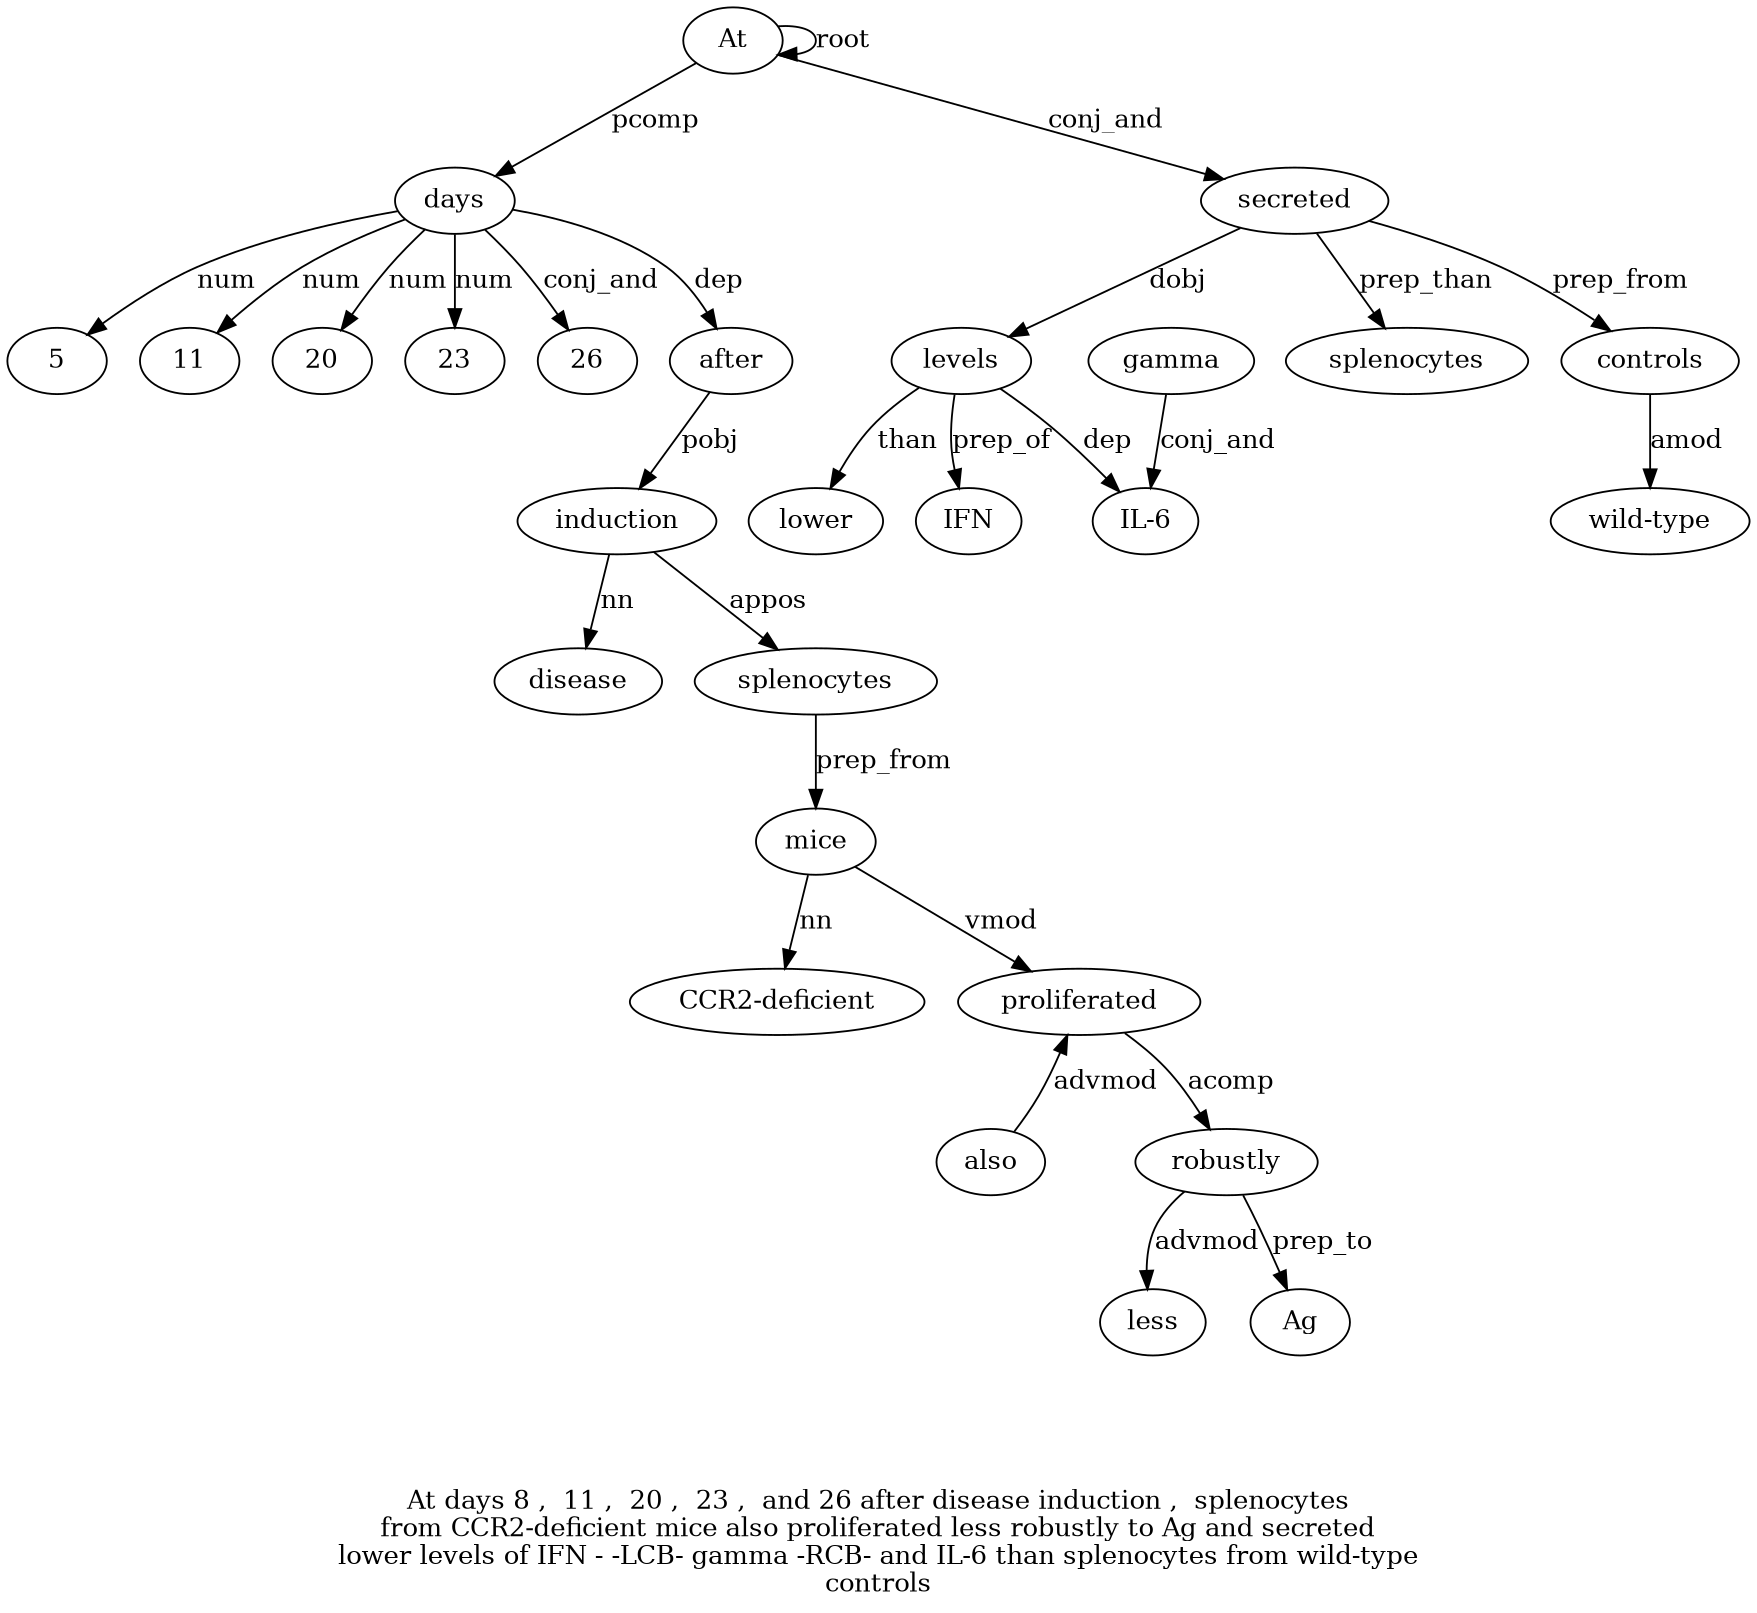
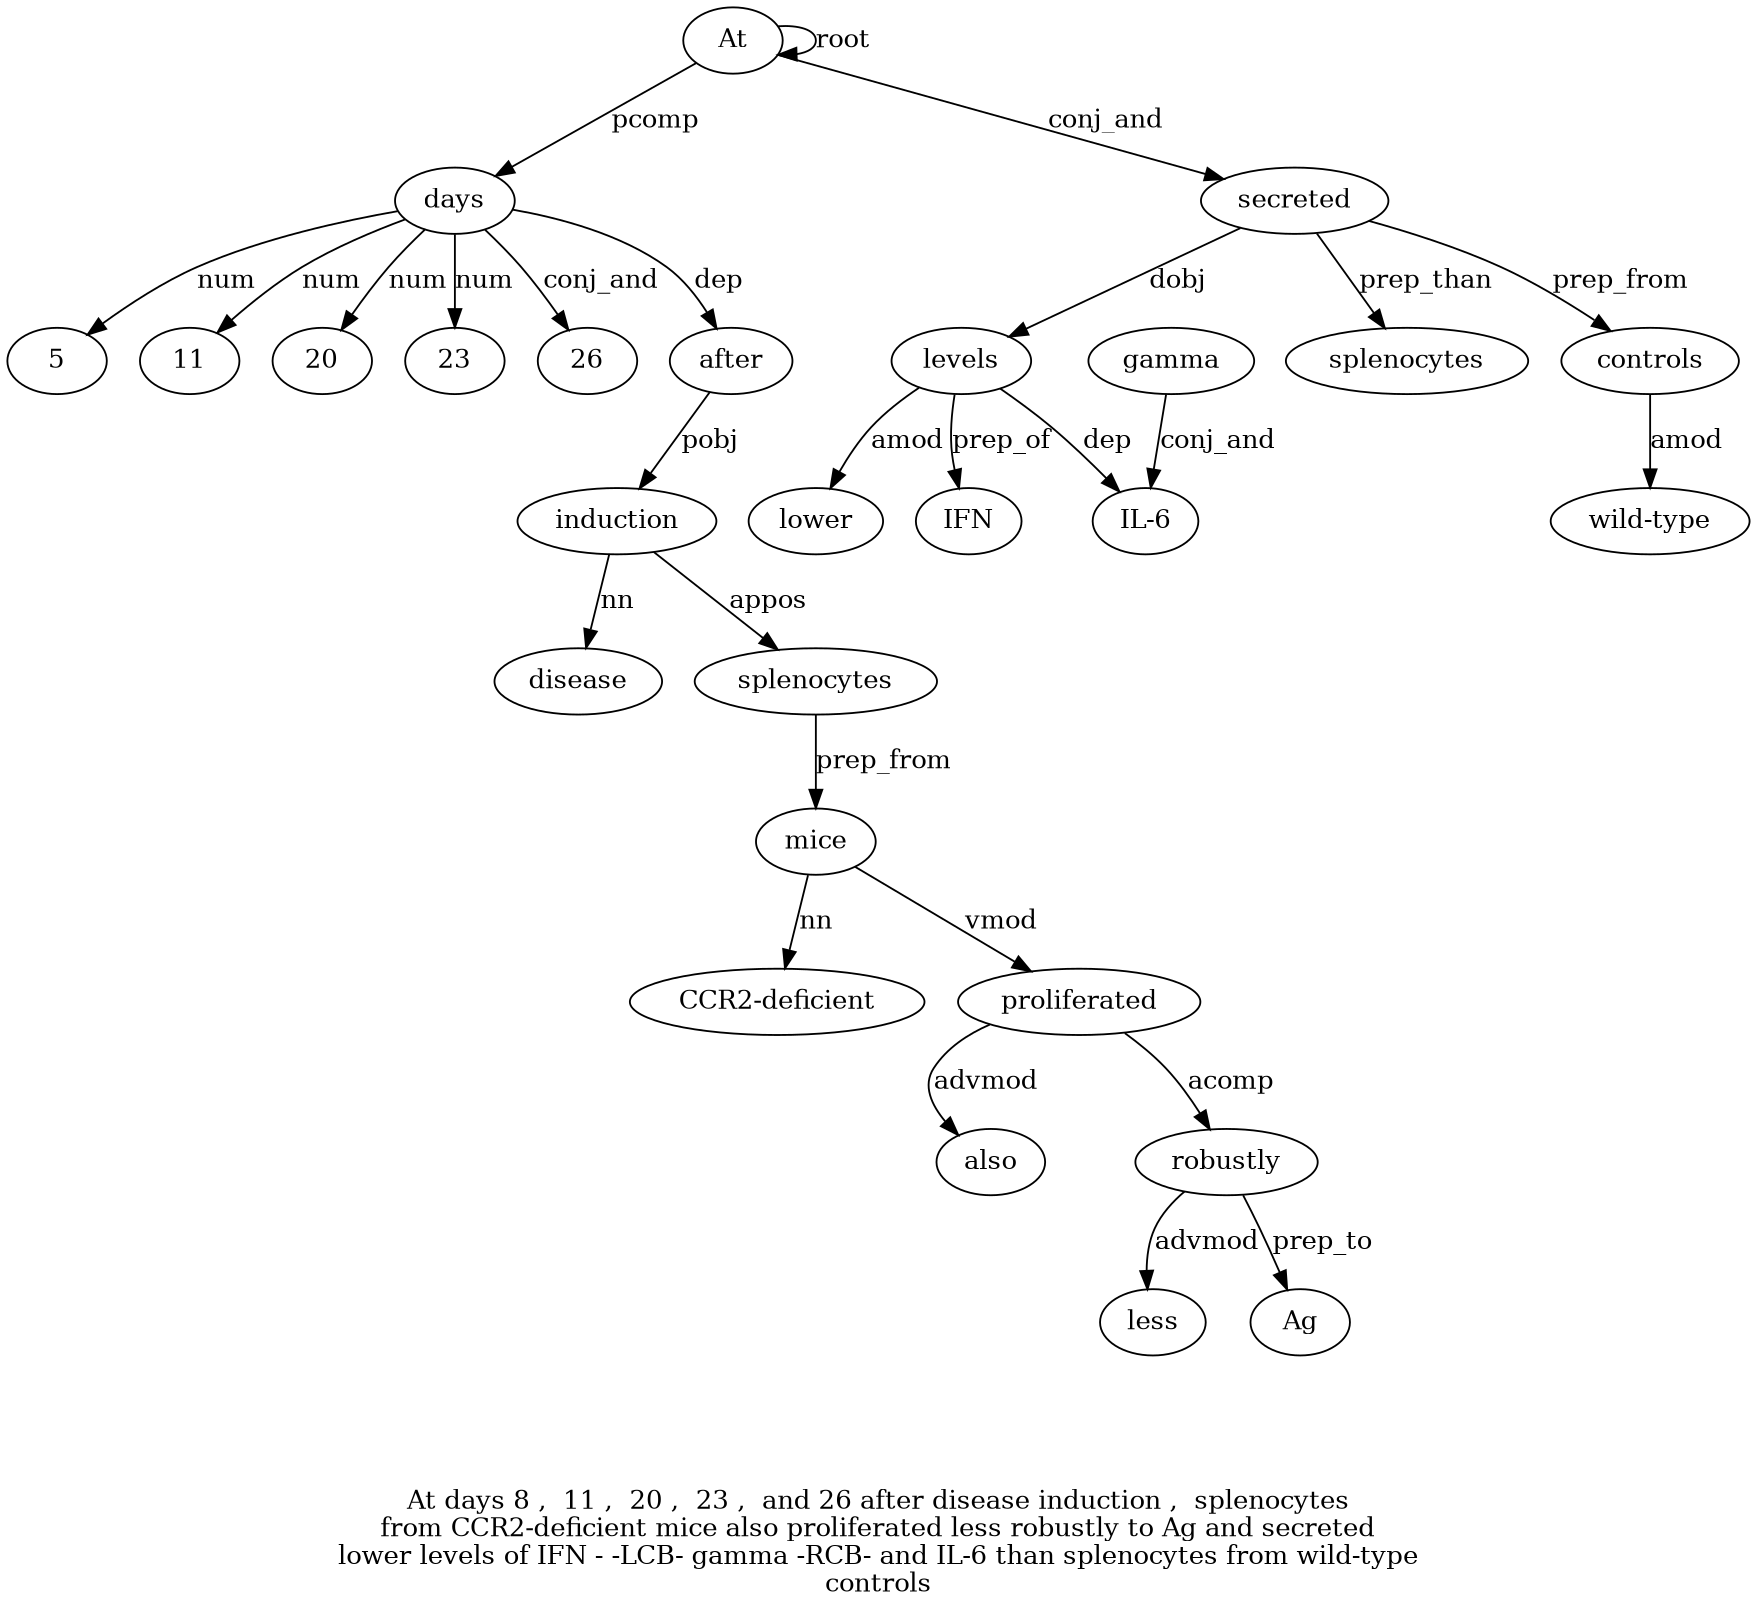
(908, 441) -> (908, 441)
(1040, 1094) -> (938, 1063)
